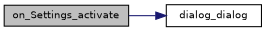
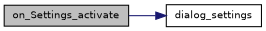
(214, 16) -> (214, 16)
